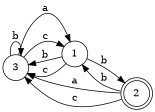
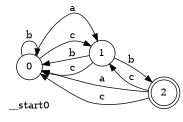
(16, 68) -> (29, 67)
(104, 78) -> (132, 77)
none -> (29, 106)
